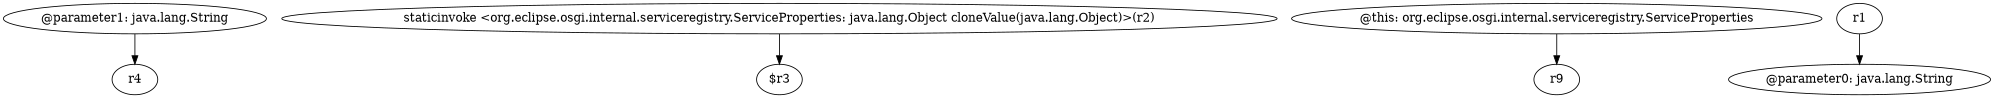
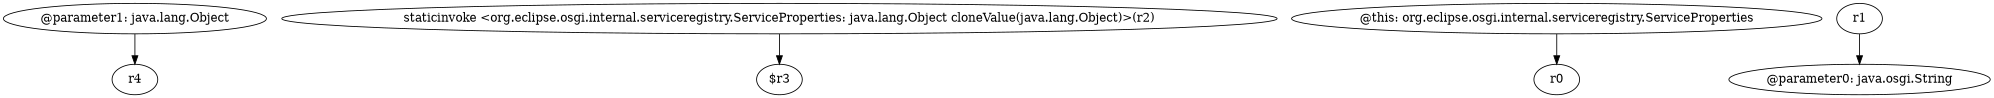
(135, 19) -> (135, 19)
(1557, 80) -> (1557, 80)
(1860, 80) -> (1860, 80)
